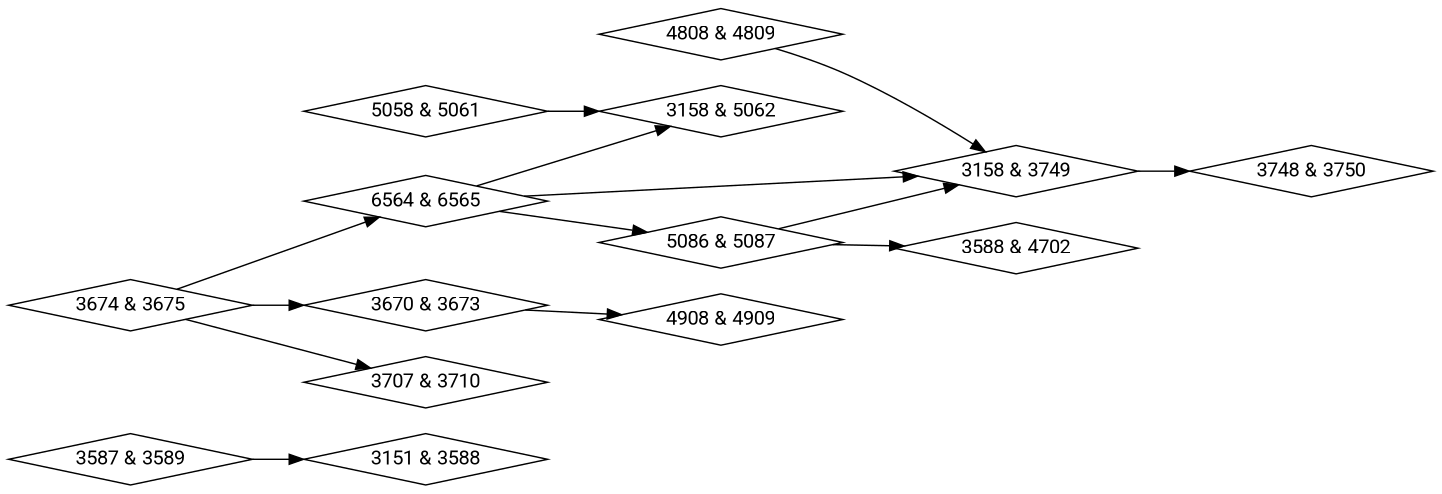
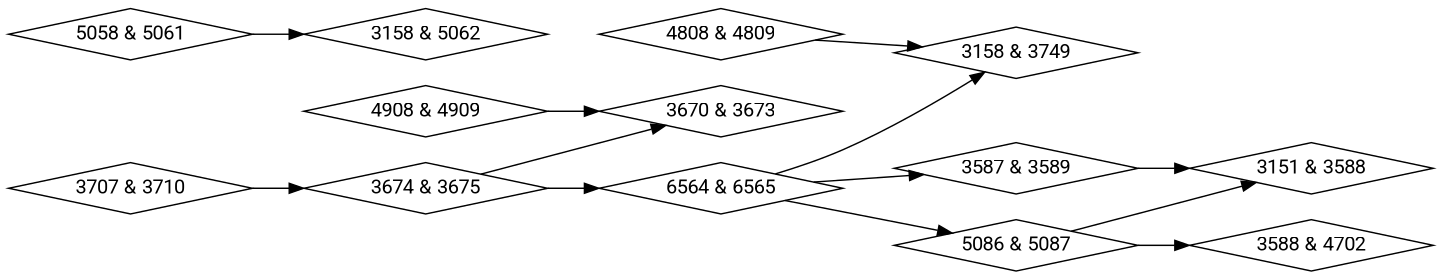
(566, 158) -> (861, 179)
(1311, 171) -> none
(861, 209) -> (1157, 209)
(566, 312) -> (566, 111)
(271, 342) -> (271, 188)
